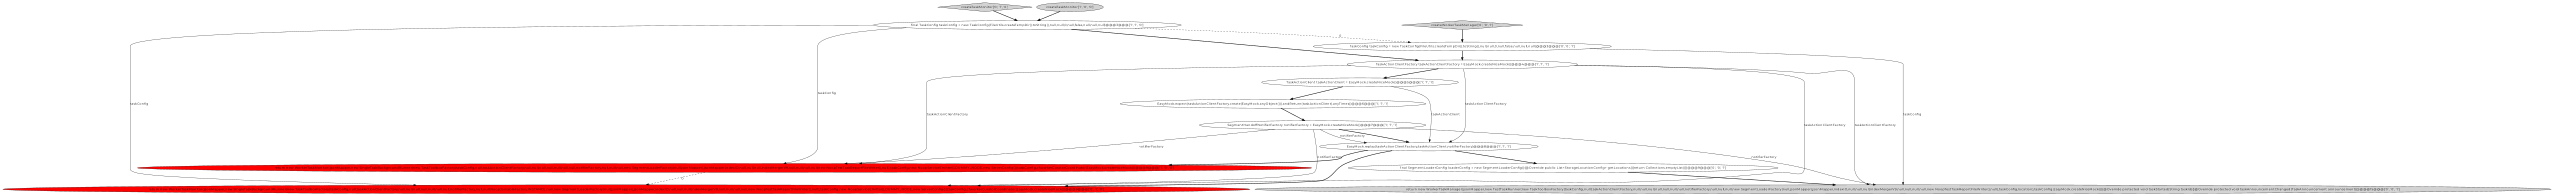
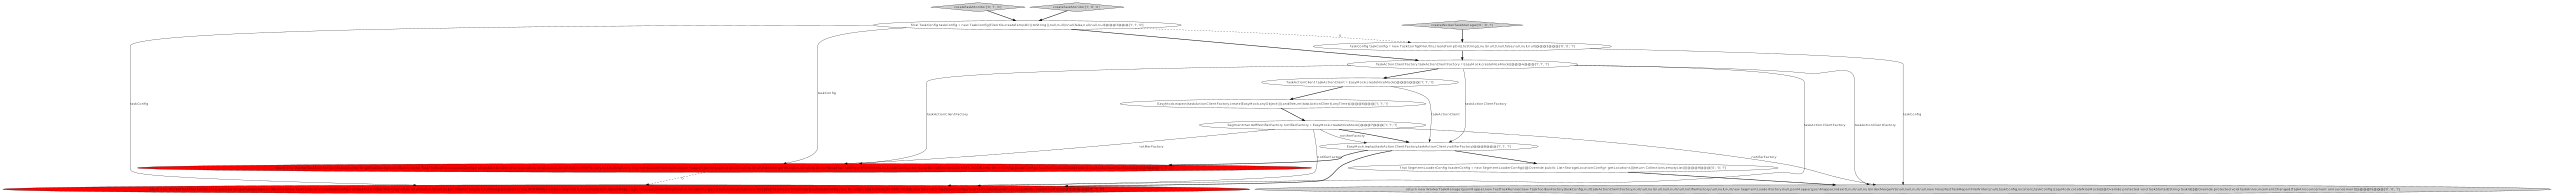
(1070, 7) -> (1077, 7)
